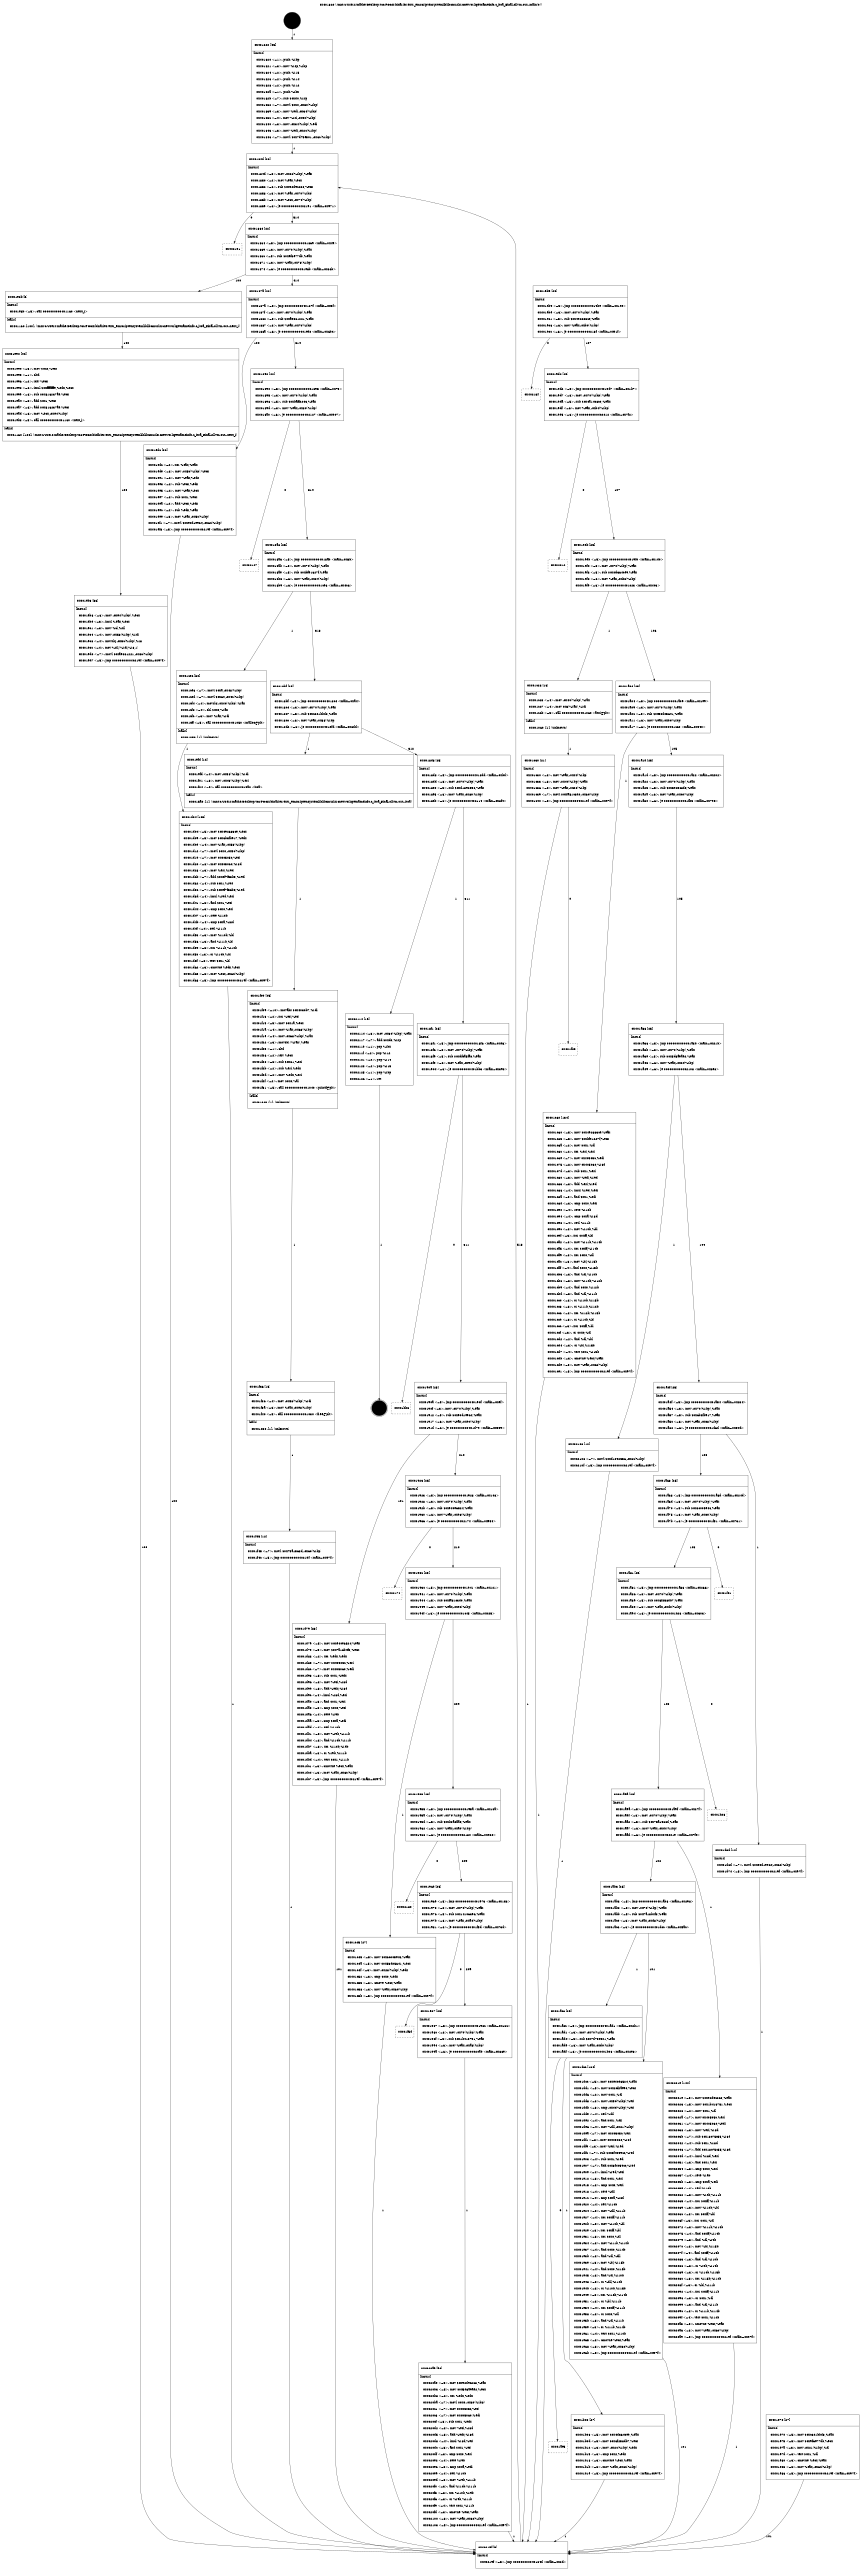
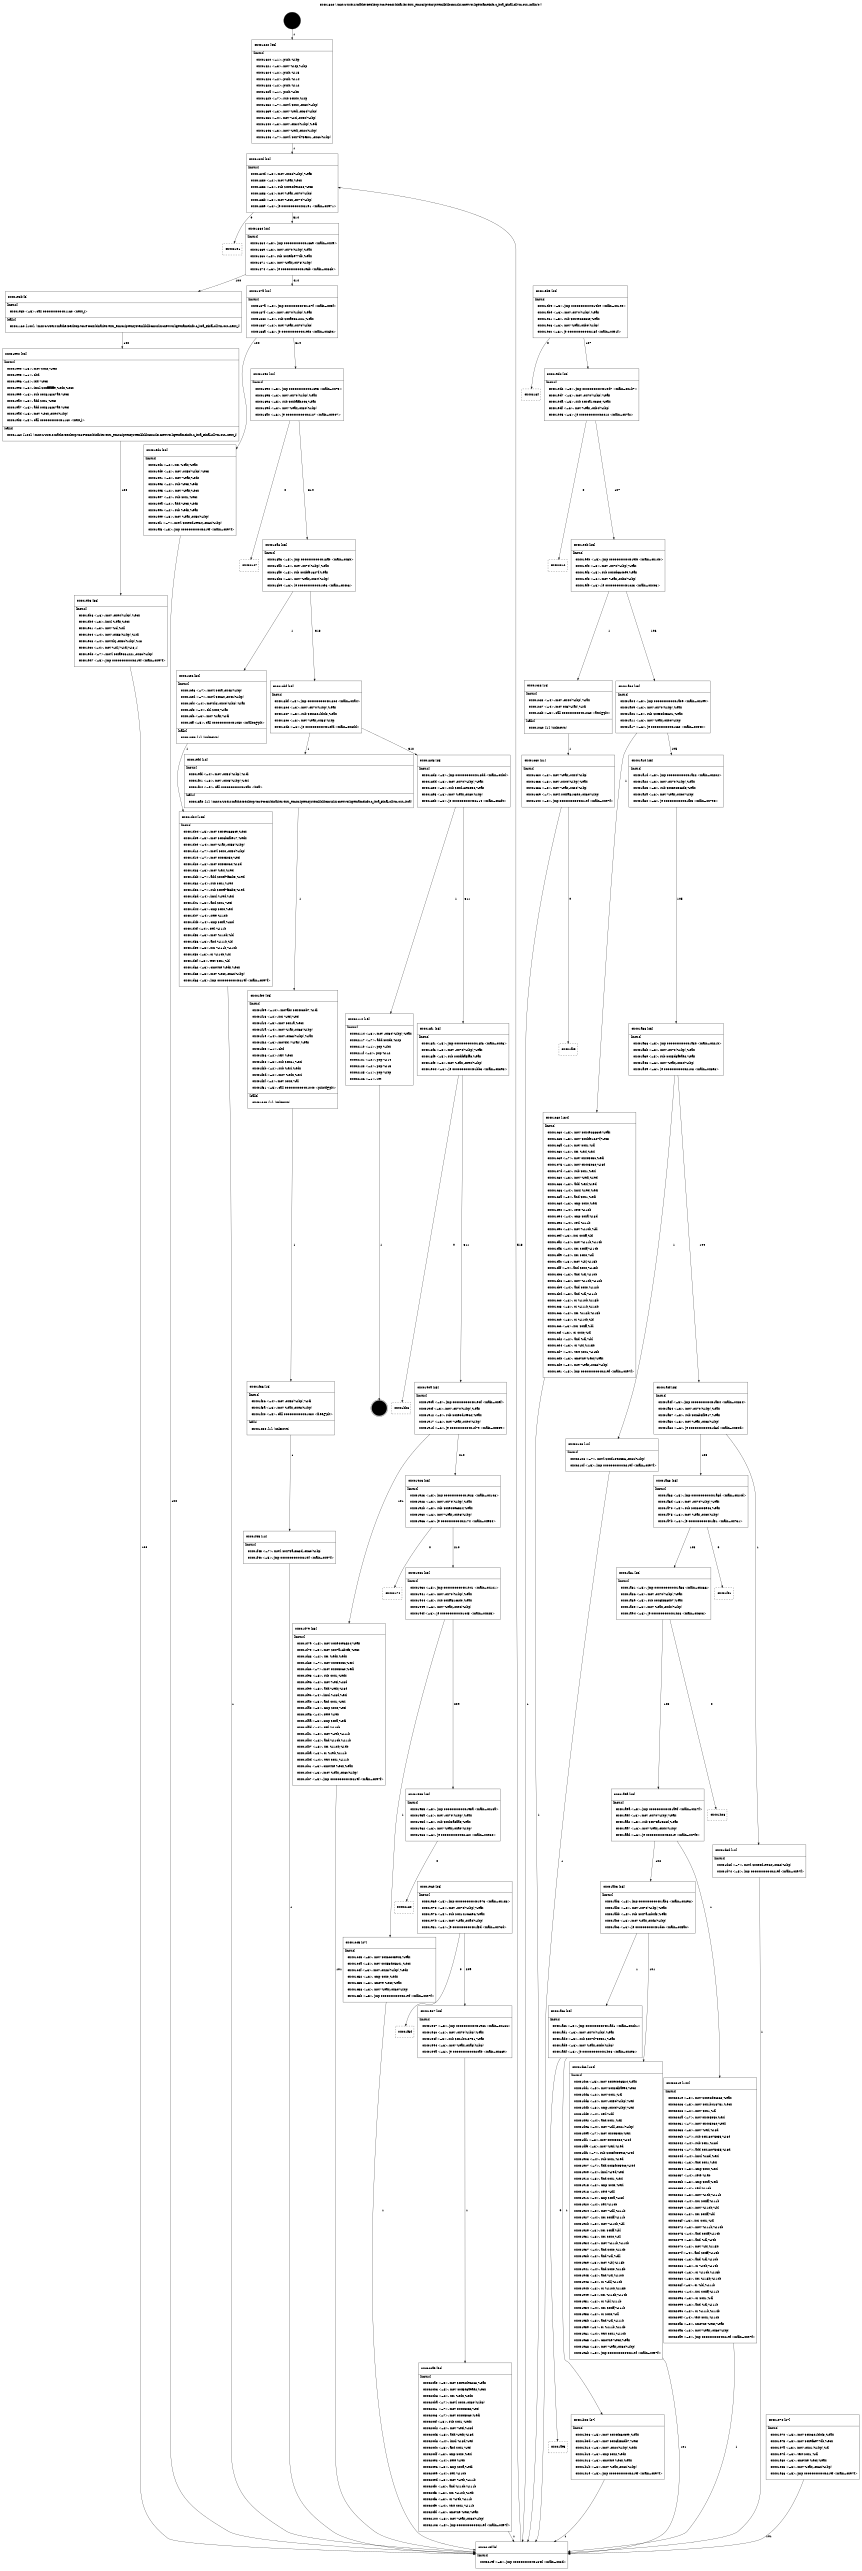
(459, 1860) -> none
